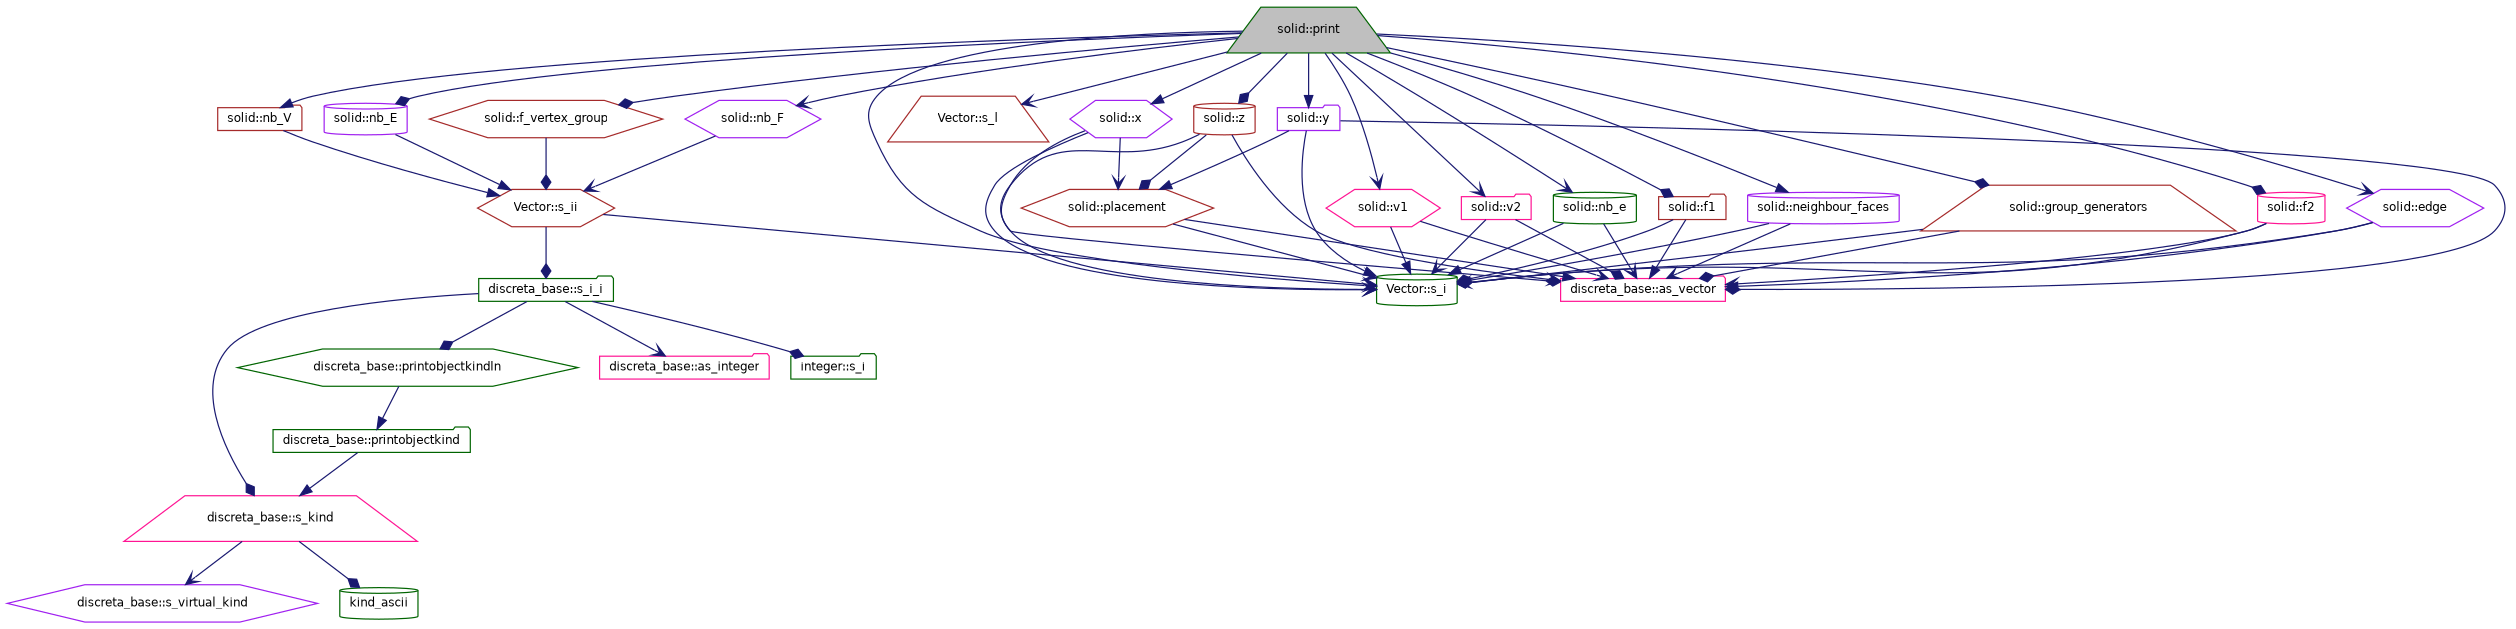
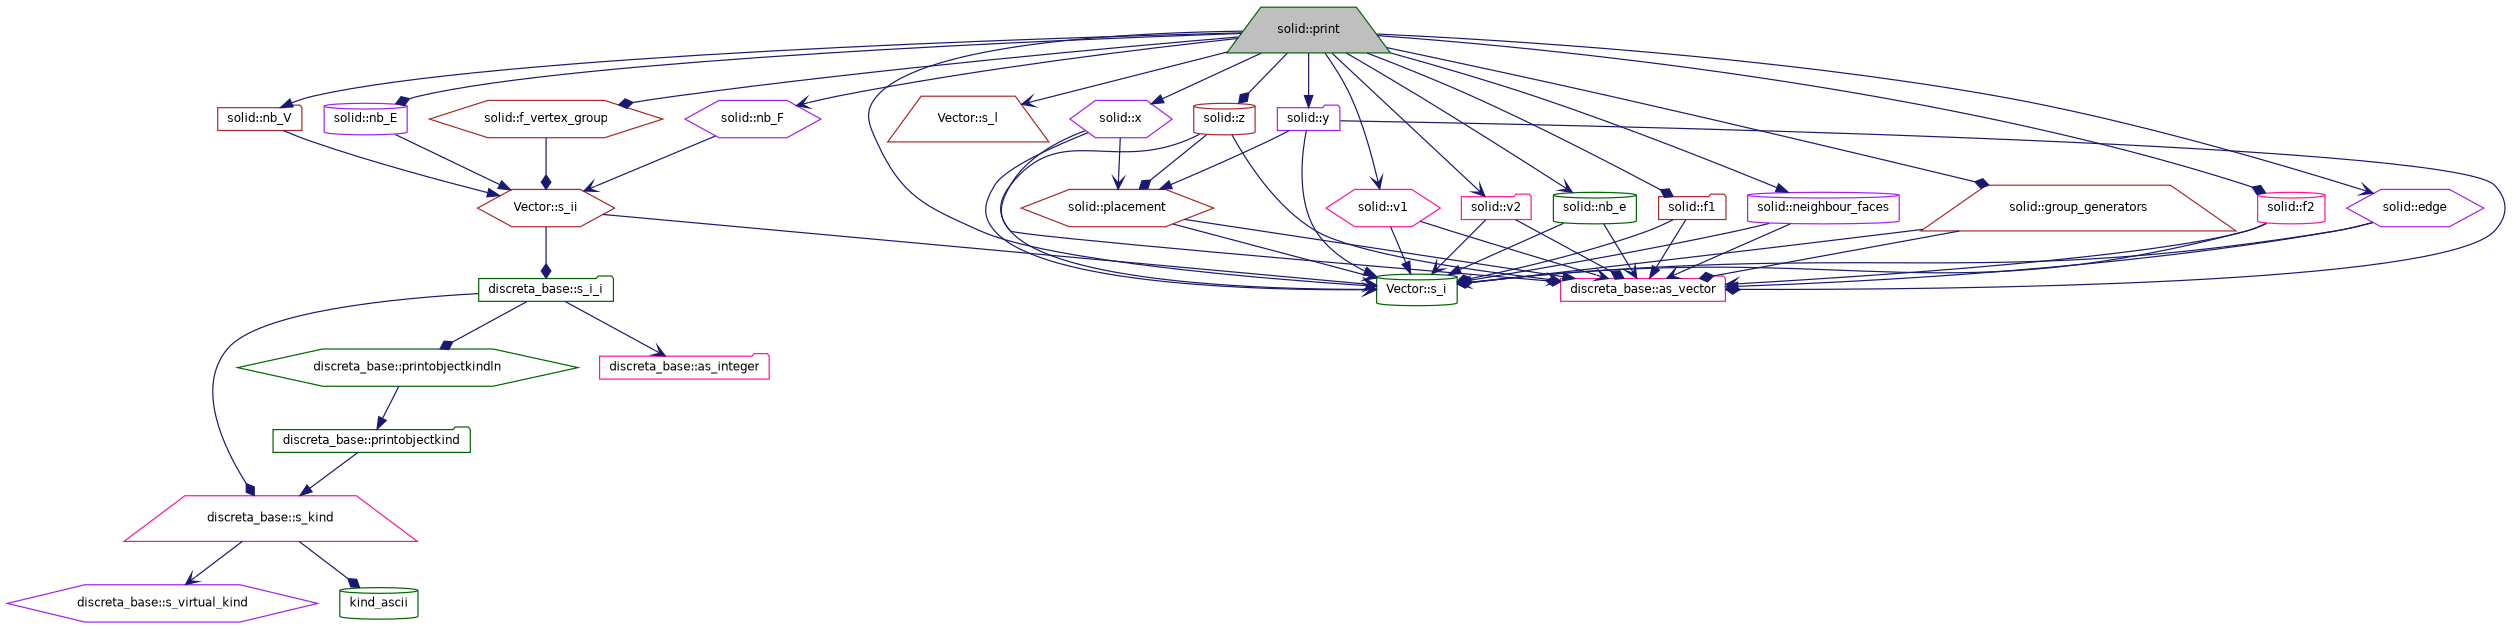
(834, 368) -> none
